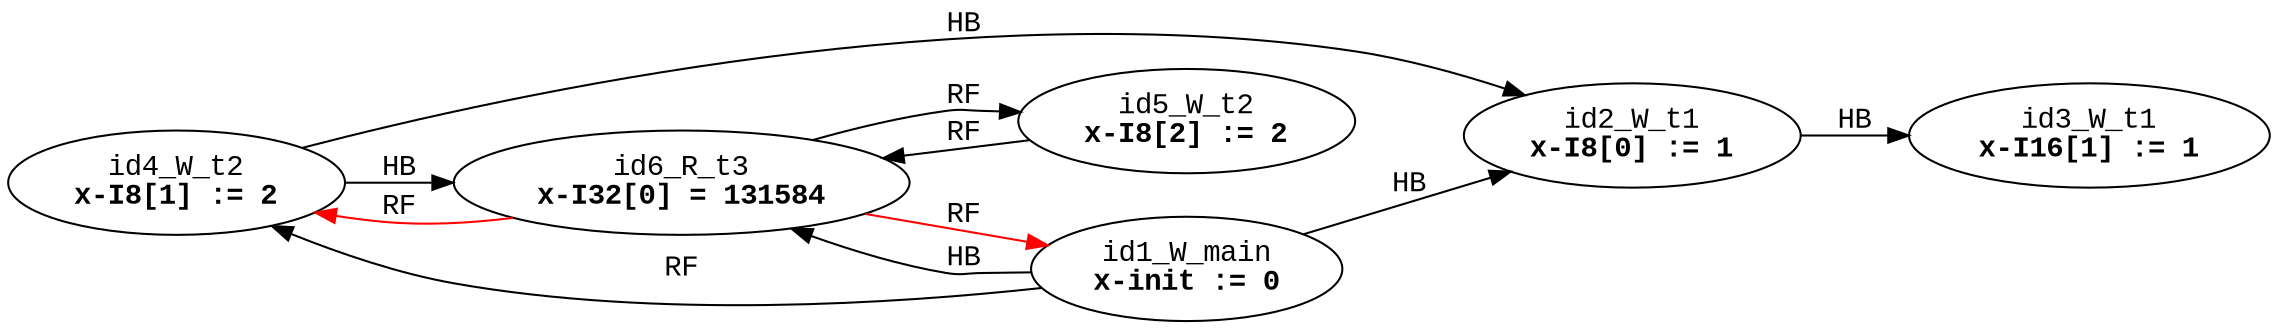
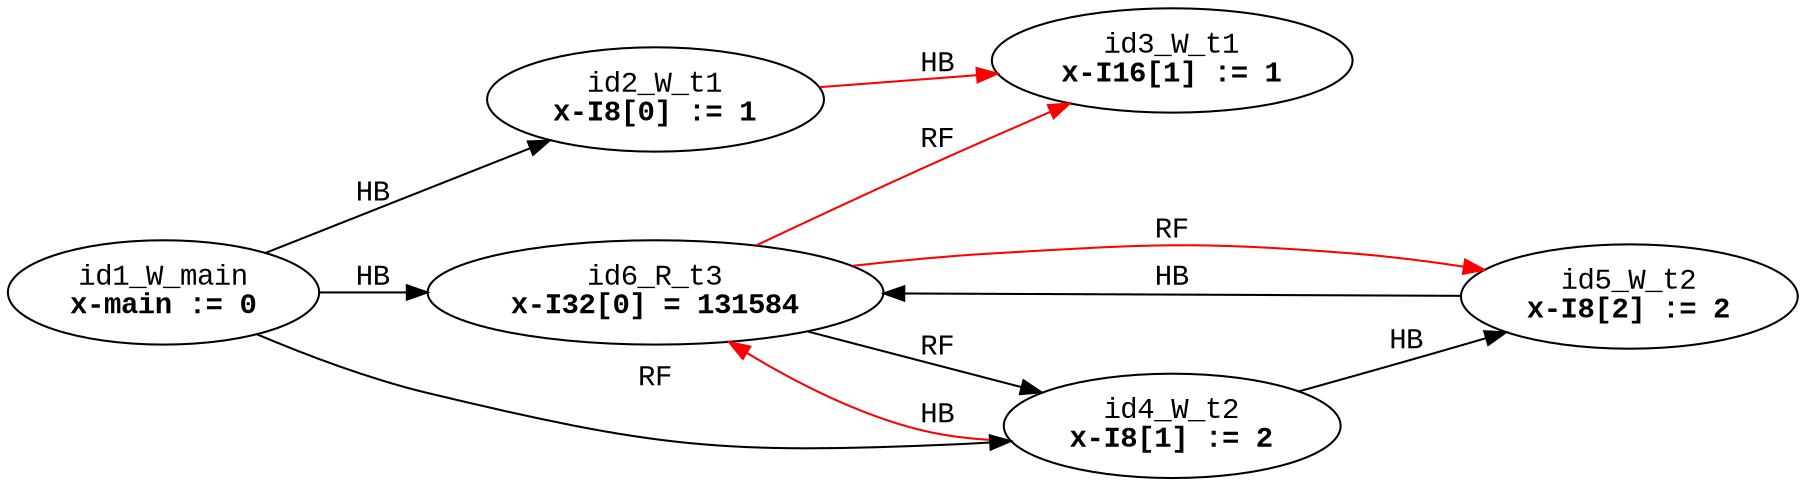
(902, 43) -> (1393, 365)
(905, 118) -> (1158, 246)
(964, 132) -> (1172, 277)
(1844, 135) -> (898, 81)
(389, 183) -> (873, 415)
(424, 224) -> (915, 359)
(946, 228) -> (903, 177)
(1187, 281) -> (164, 305)
